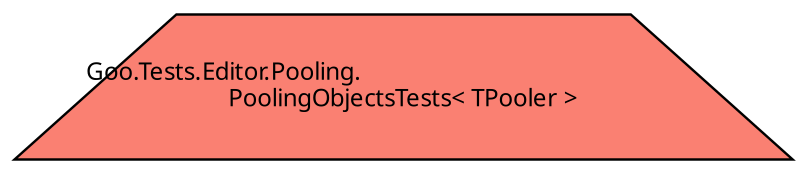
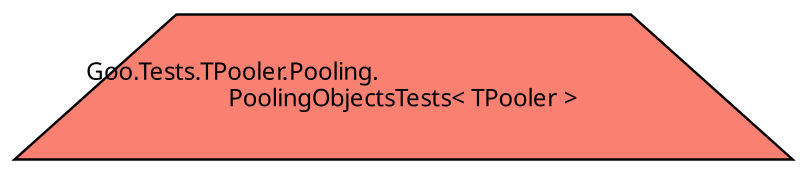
(404, 87) -> (404, 87)
